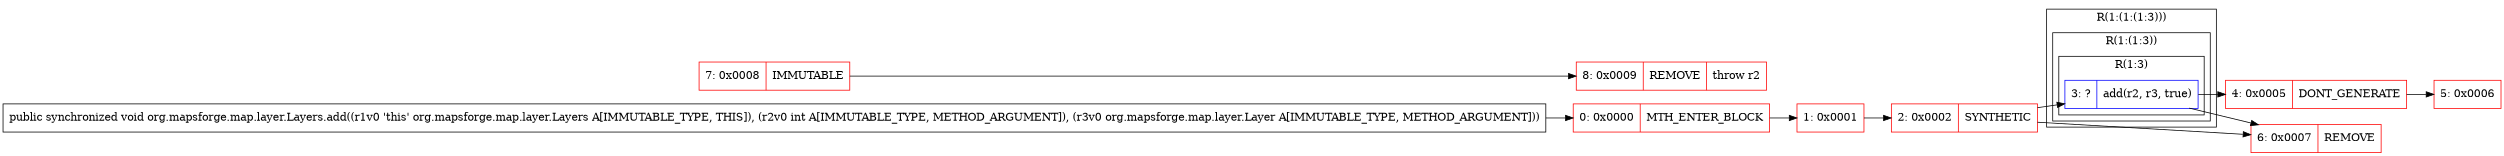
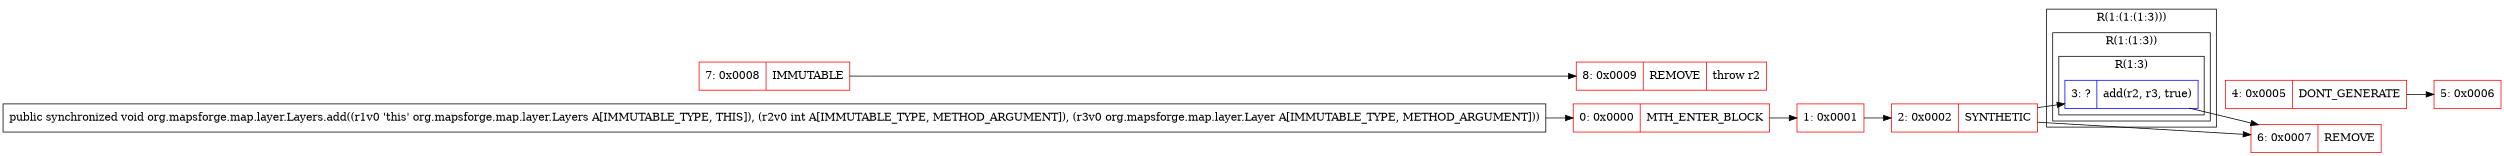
(2208, 94) -> none
